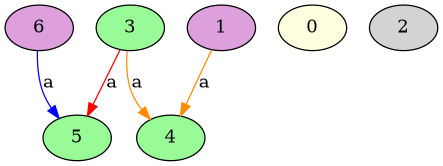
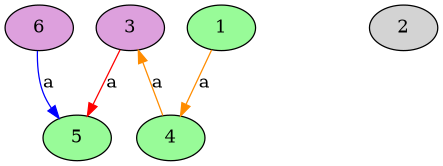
(130, 28) -> (130, 28)
(221, 28) -> (221, 28)
(313, 28) -> none
(129, 82) -> (153, 89)
